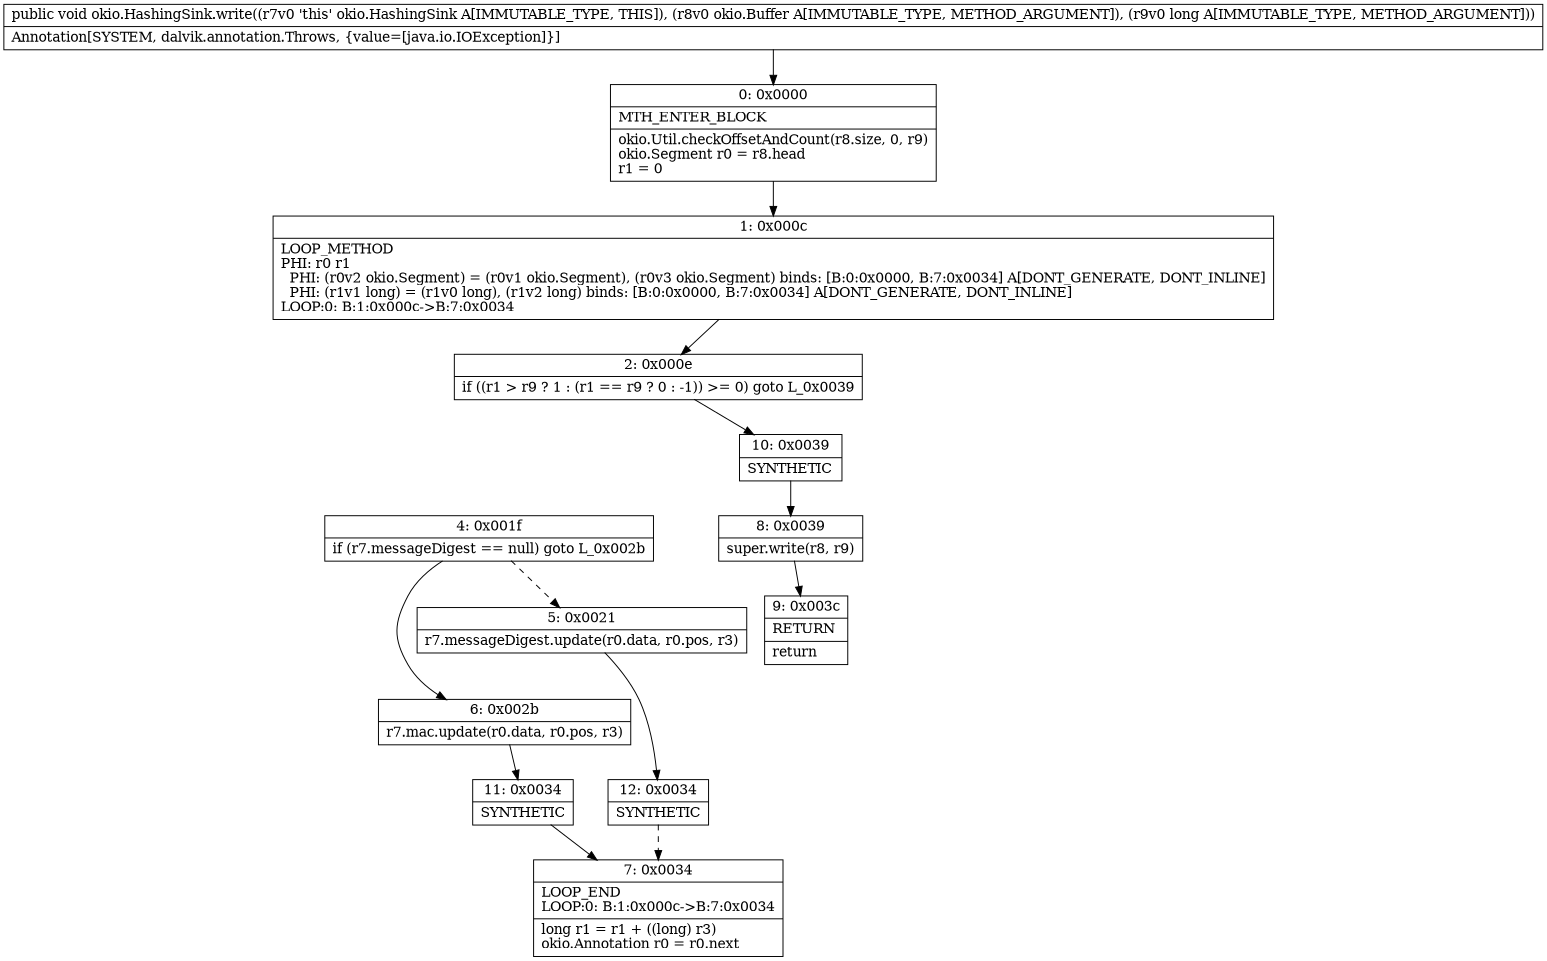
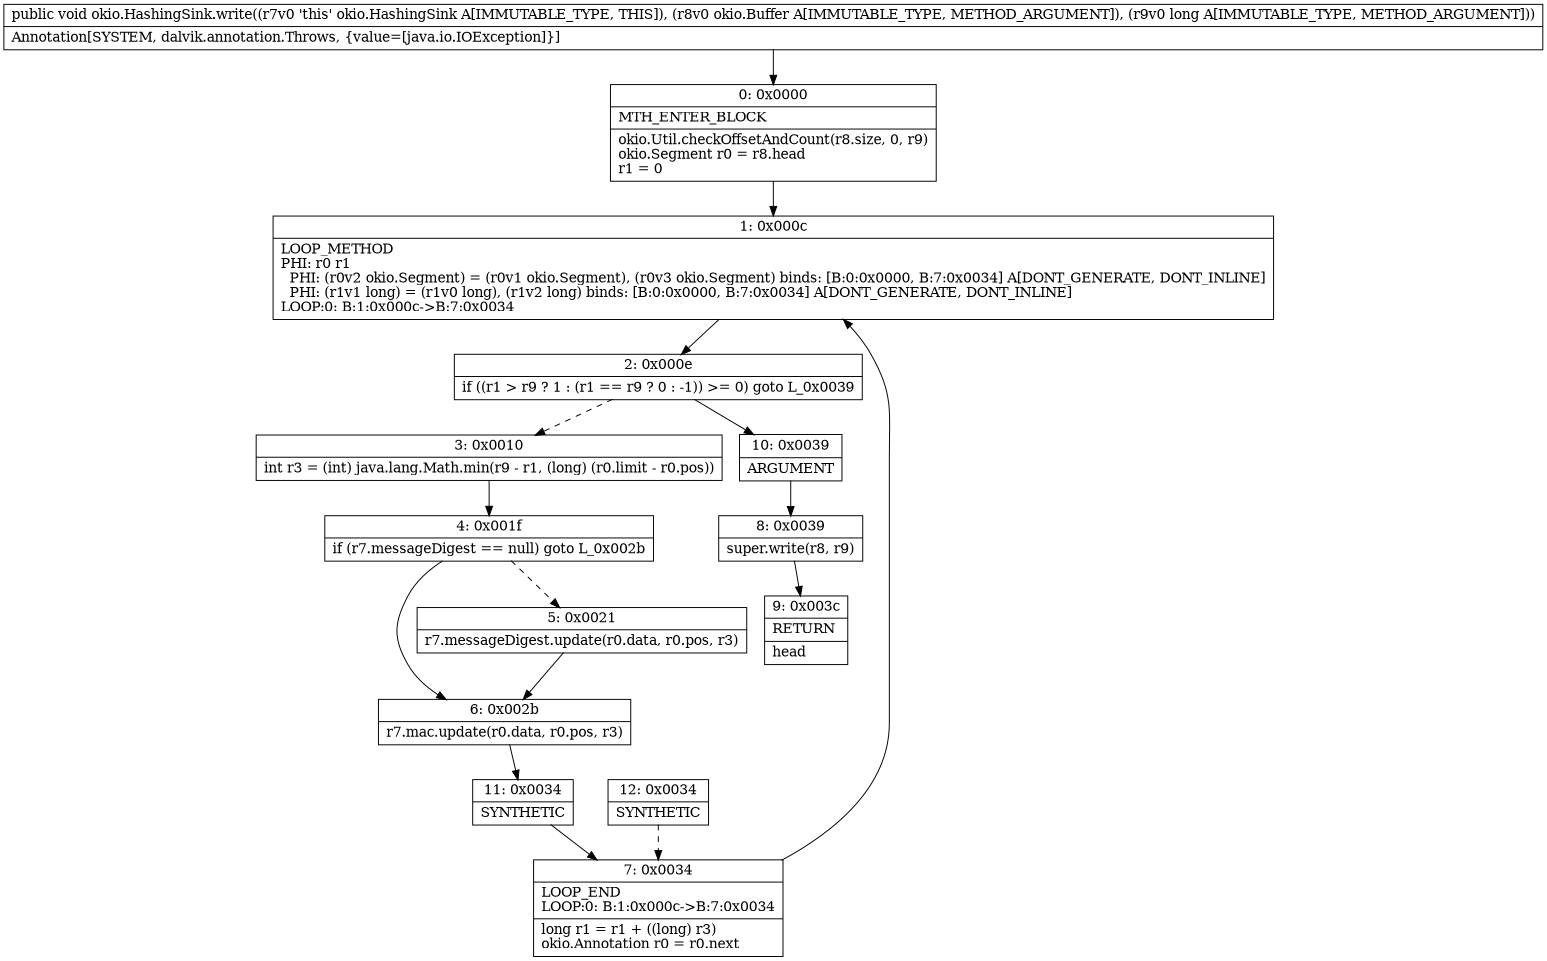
none -> (489, 458)
(790, 469) -> (791, 469)
none -> (889, 611)
(795, 652) -> (789, 652)
(642, 706) -> (546, 672)
